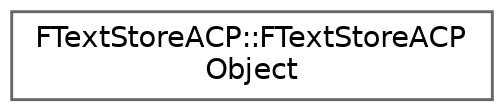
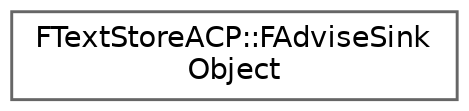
(252, 56) -> (234, 56)
